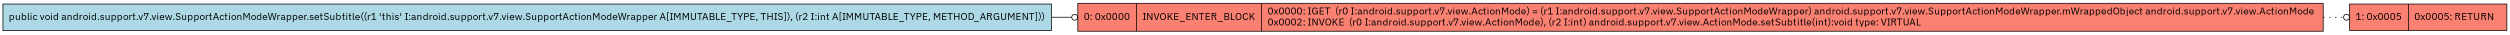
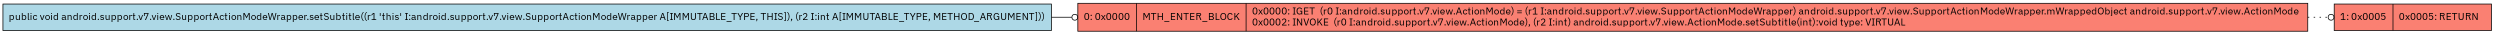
(1199, 17) -> (1191, 17)
